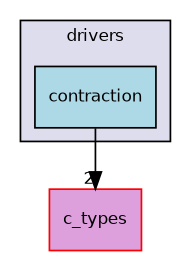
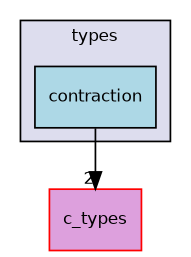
(95, 37) -> (95, 37)
